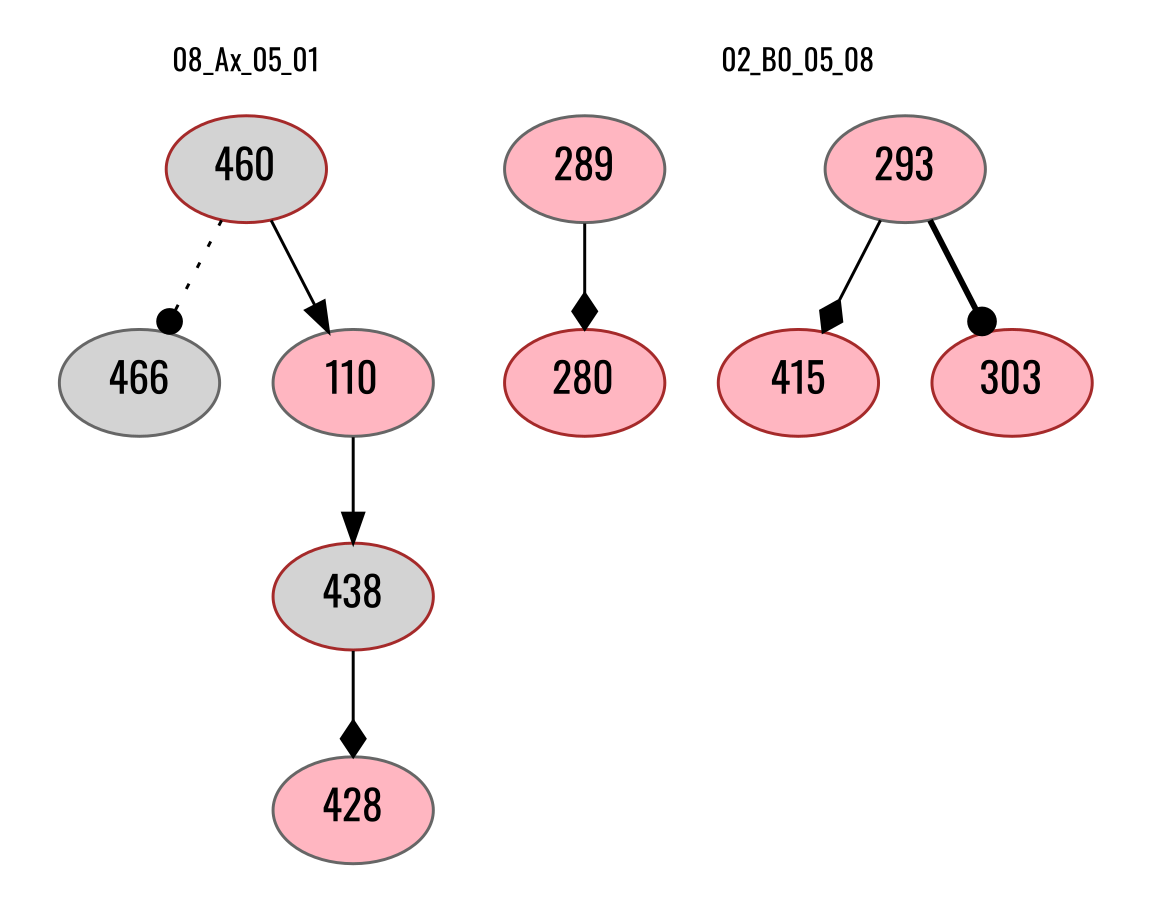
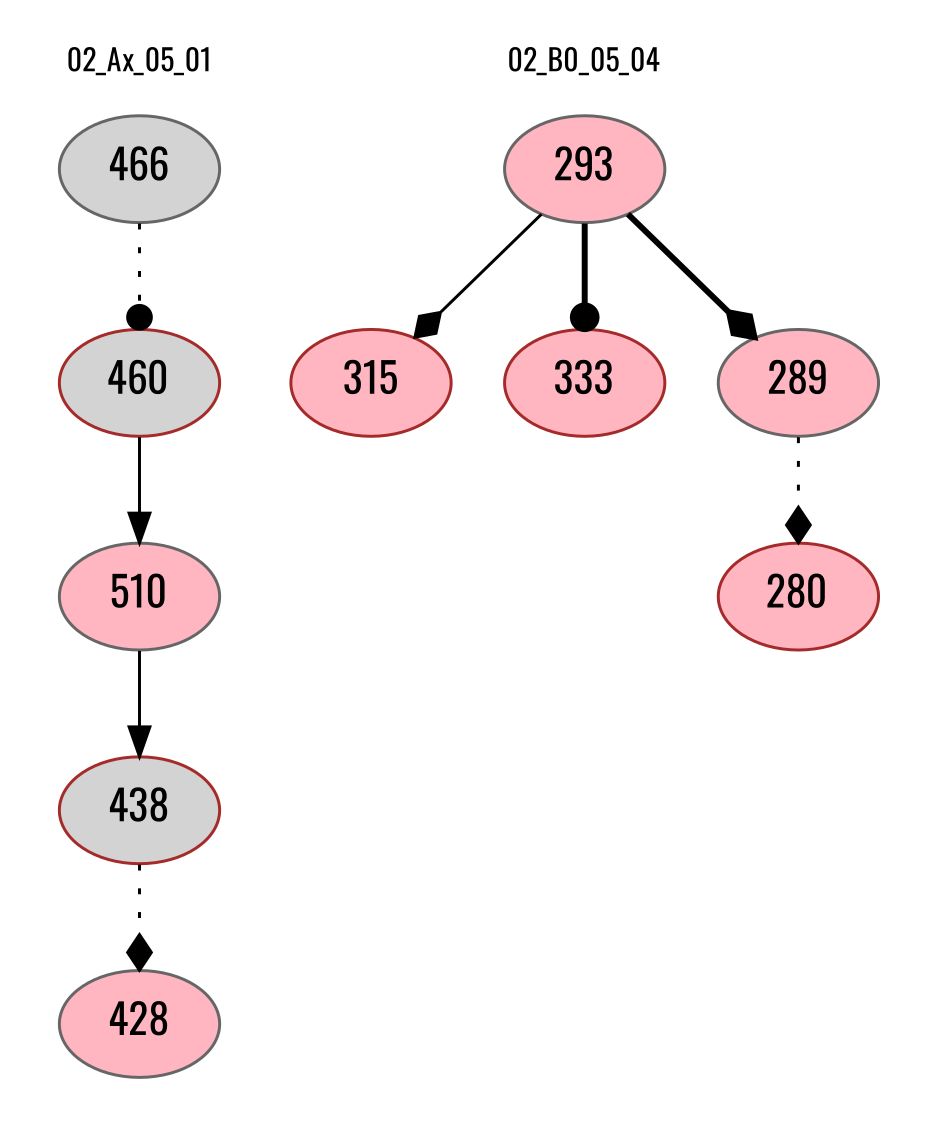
(246, 64) -> (139, 64)
(798, 64) -> (585, 64)
(585, 259) -> (798, 472)
none -> (678, 263)
(198, 265) -> (139, 264)
(353, 383) -> (139, 597)
(798, 383) -> (371, 383)
(1012, 383) -> (585, 383)
(353, 686) -> (139, 900)
